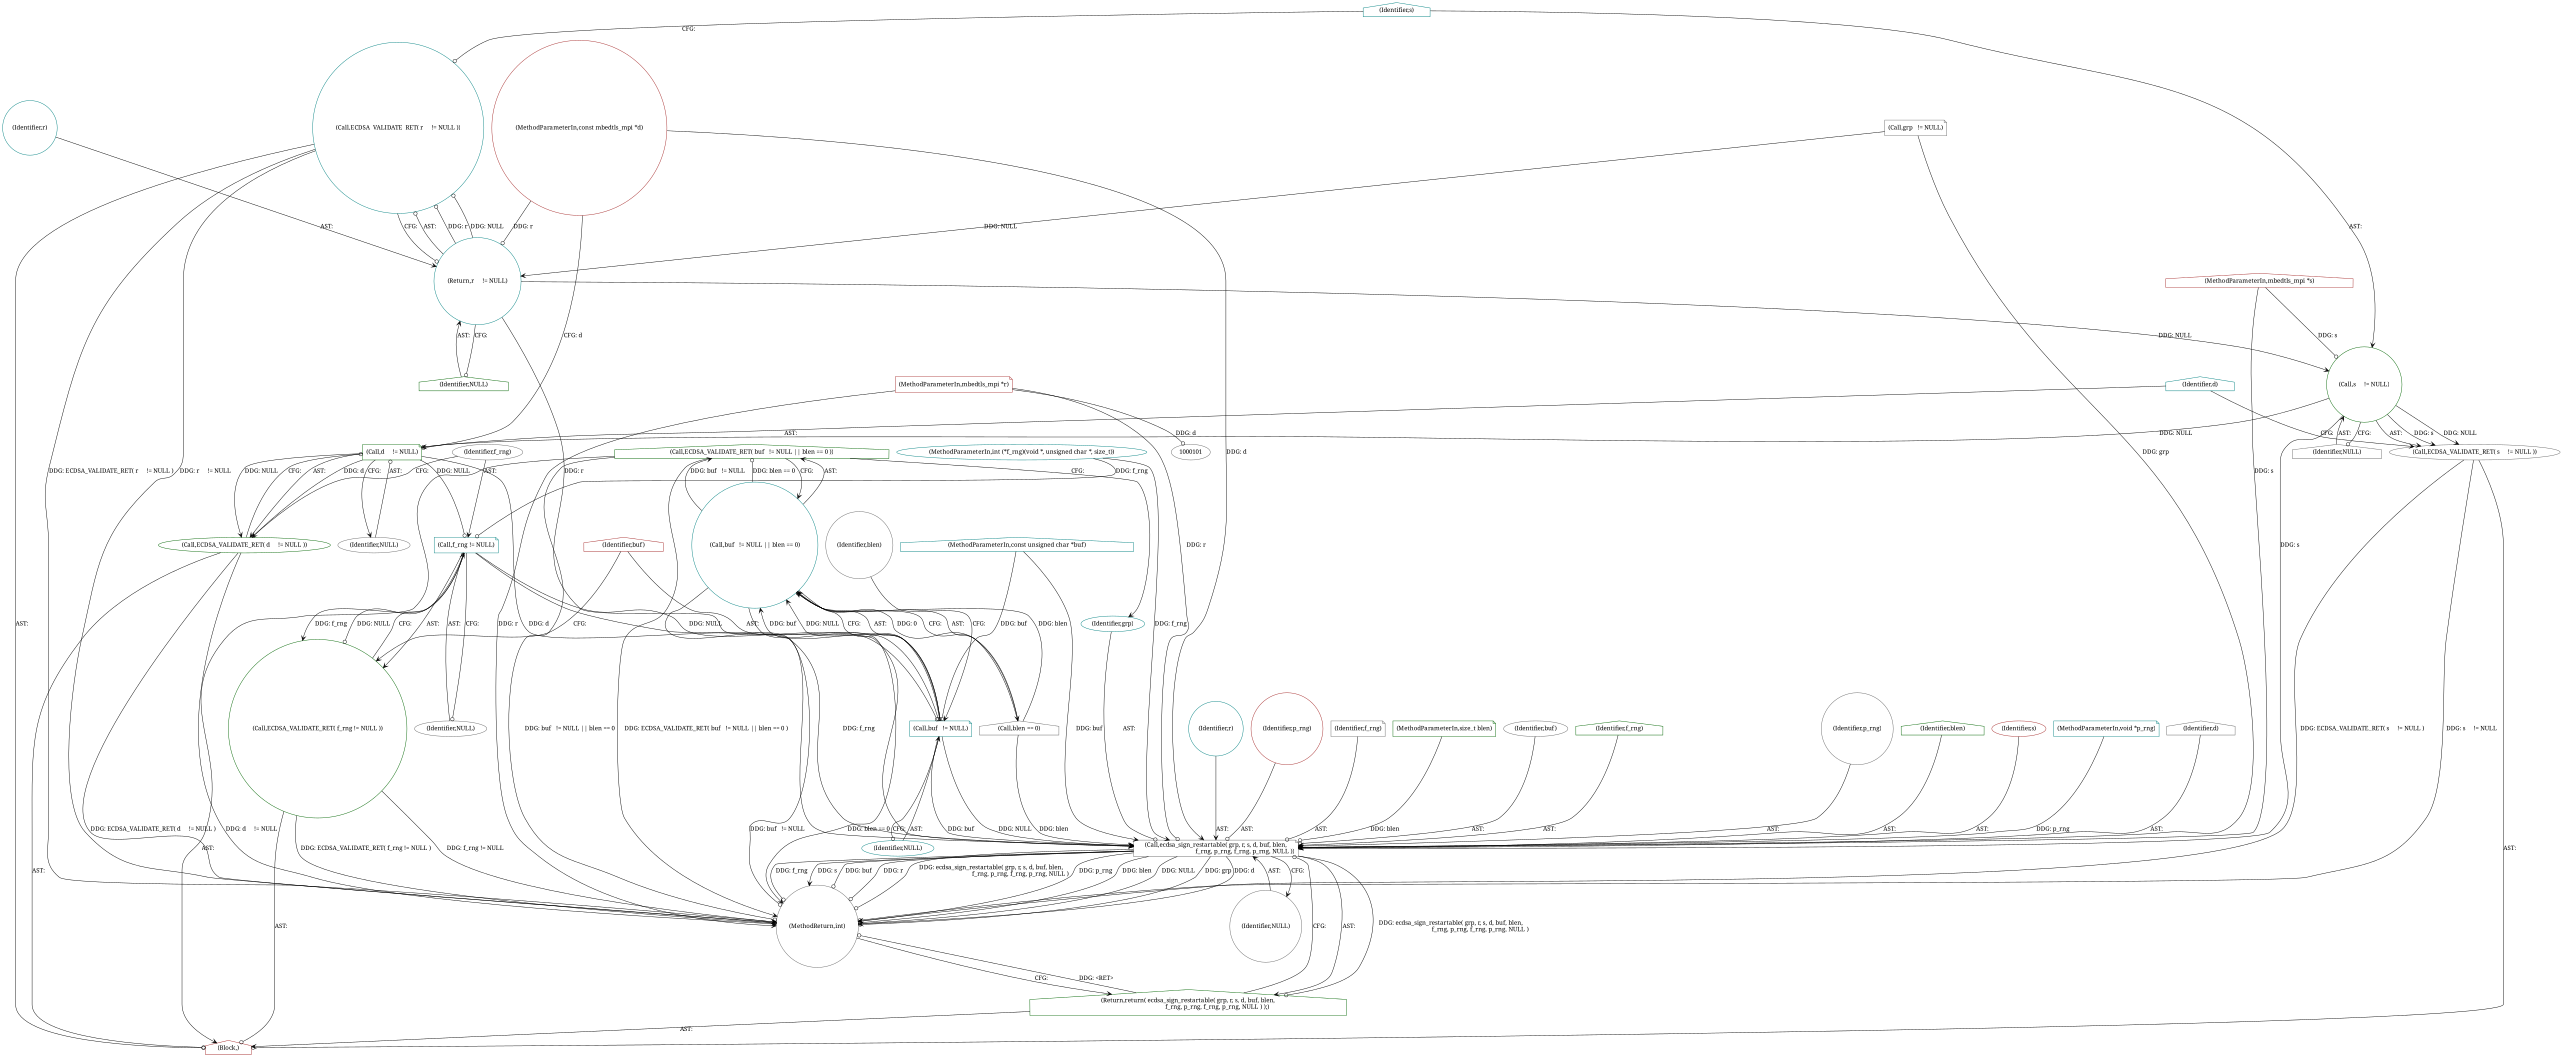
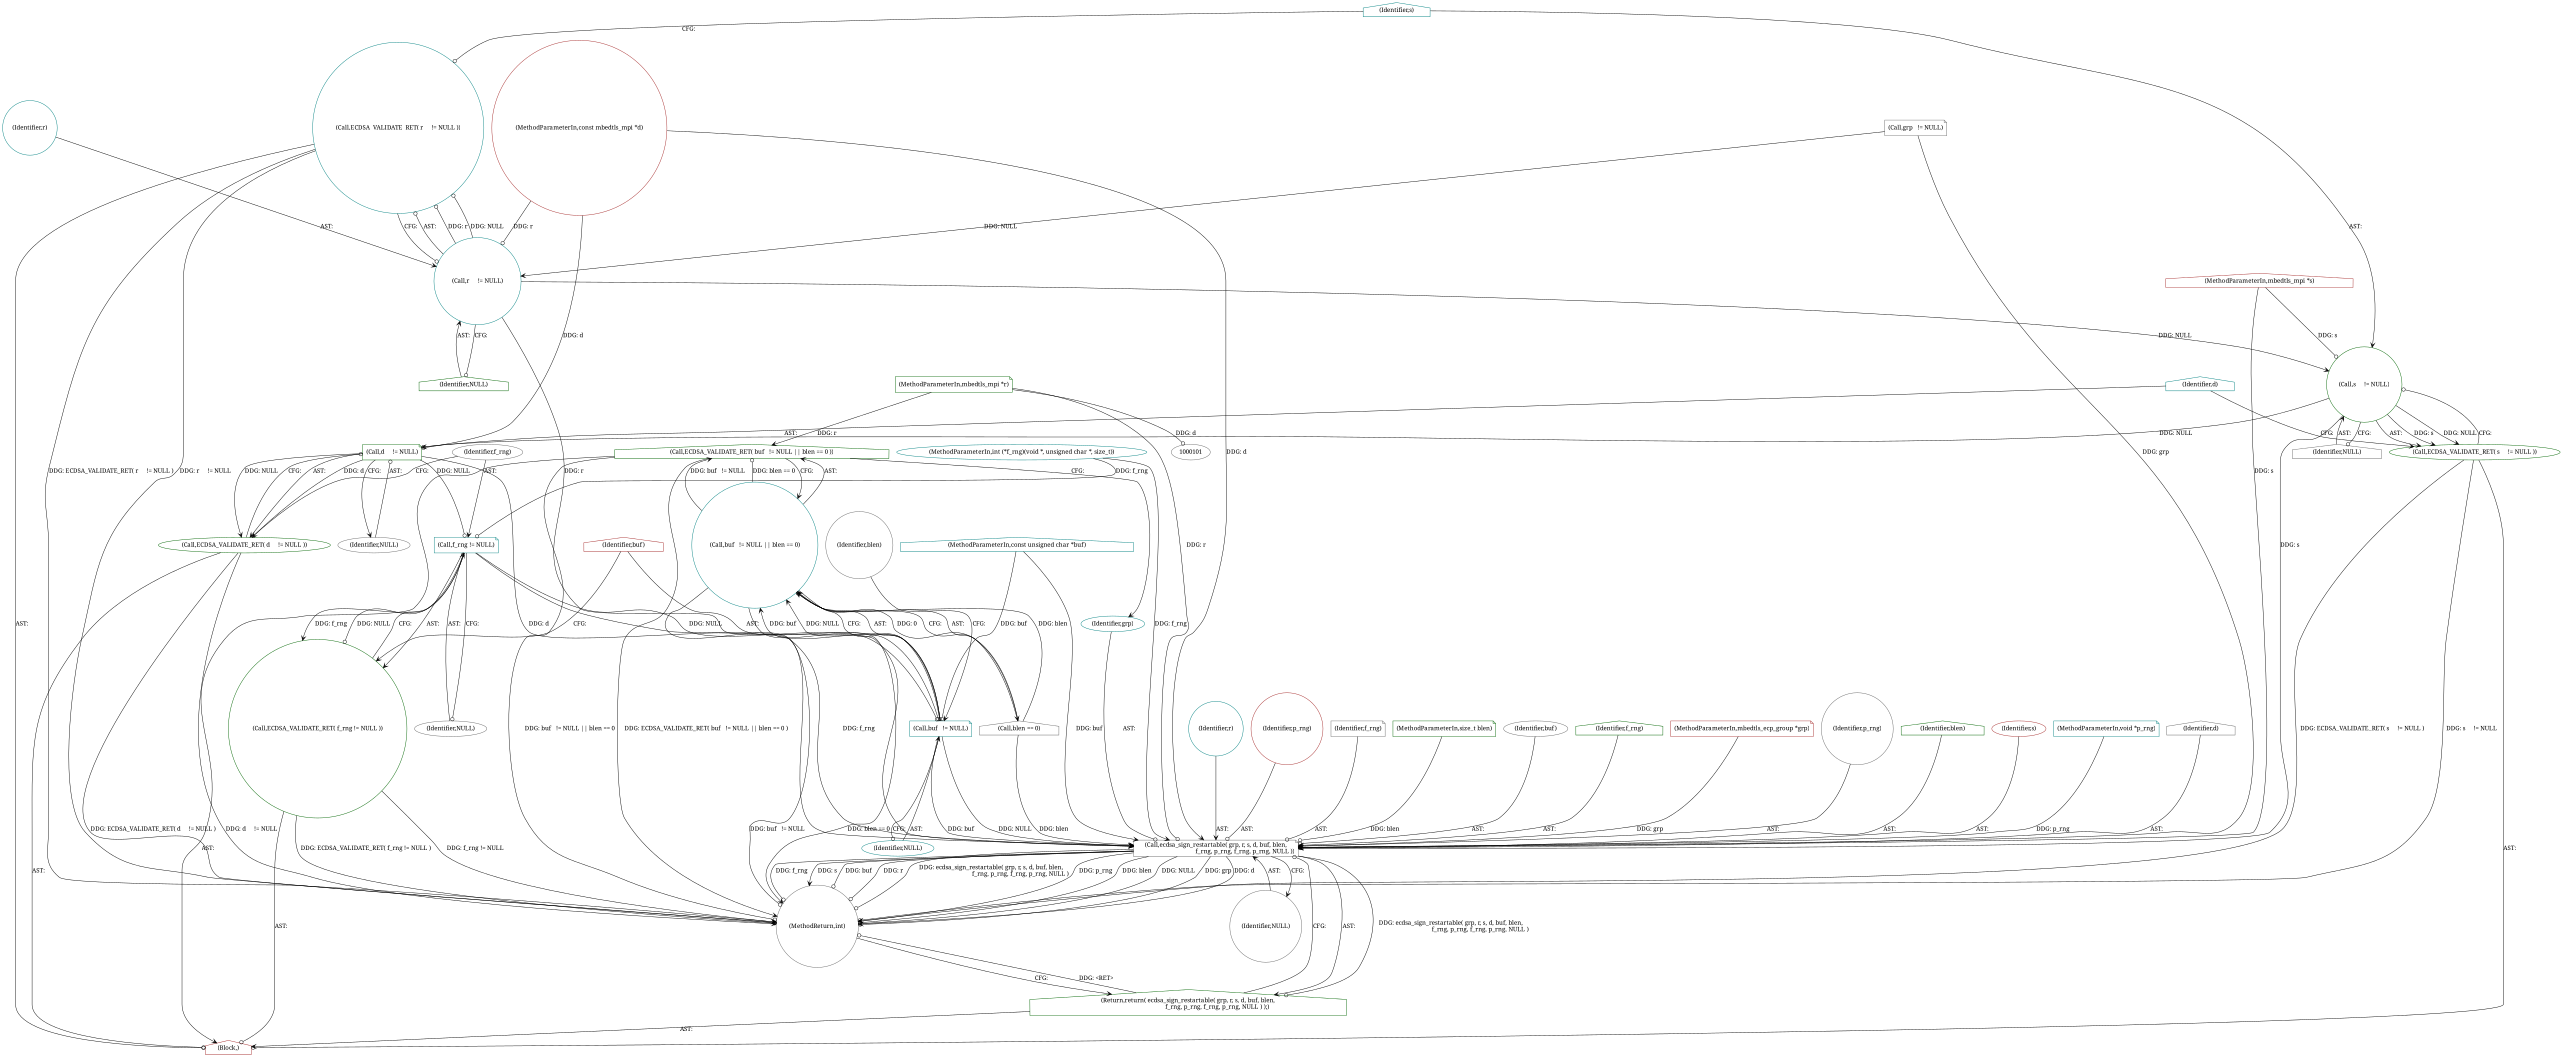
(478, 281) -> (478, 281)
(573, 336) -> (573, 336)
(954, 385) -> (954, 385)
none -> (2451, 407)
(2475, 452) -> (2475, 452)
(501, 611) -> (854, 418)
none -> (1742, 729)
